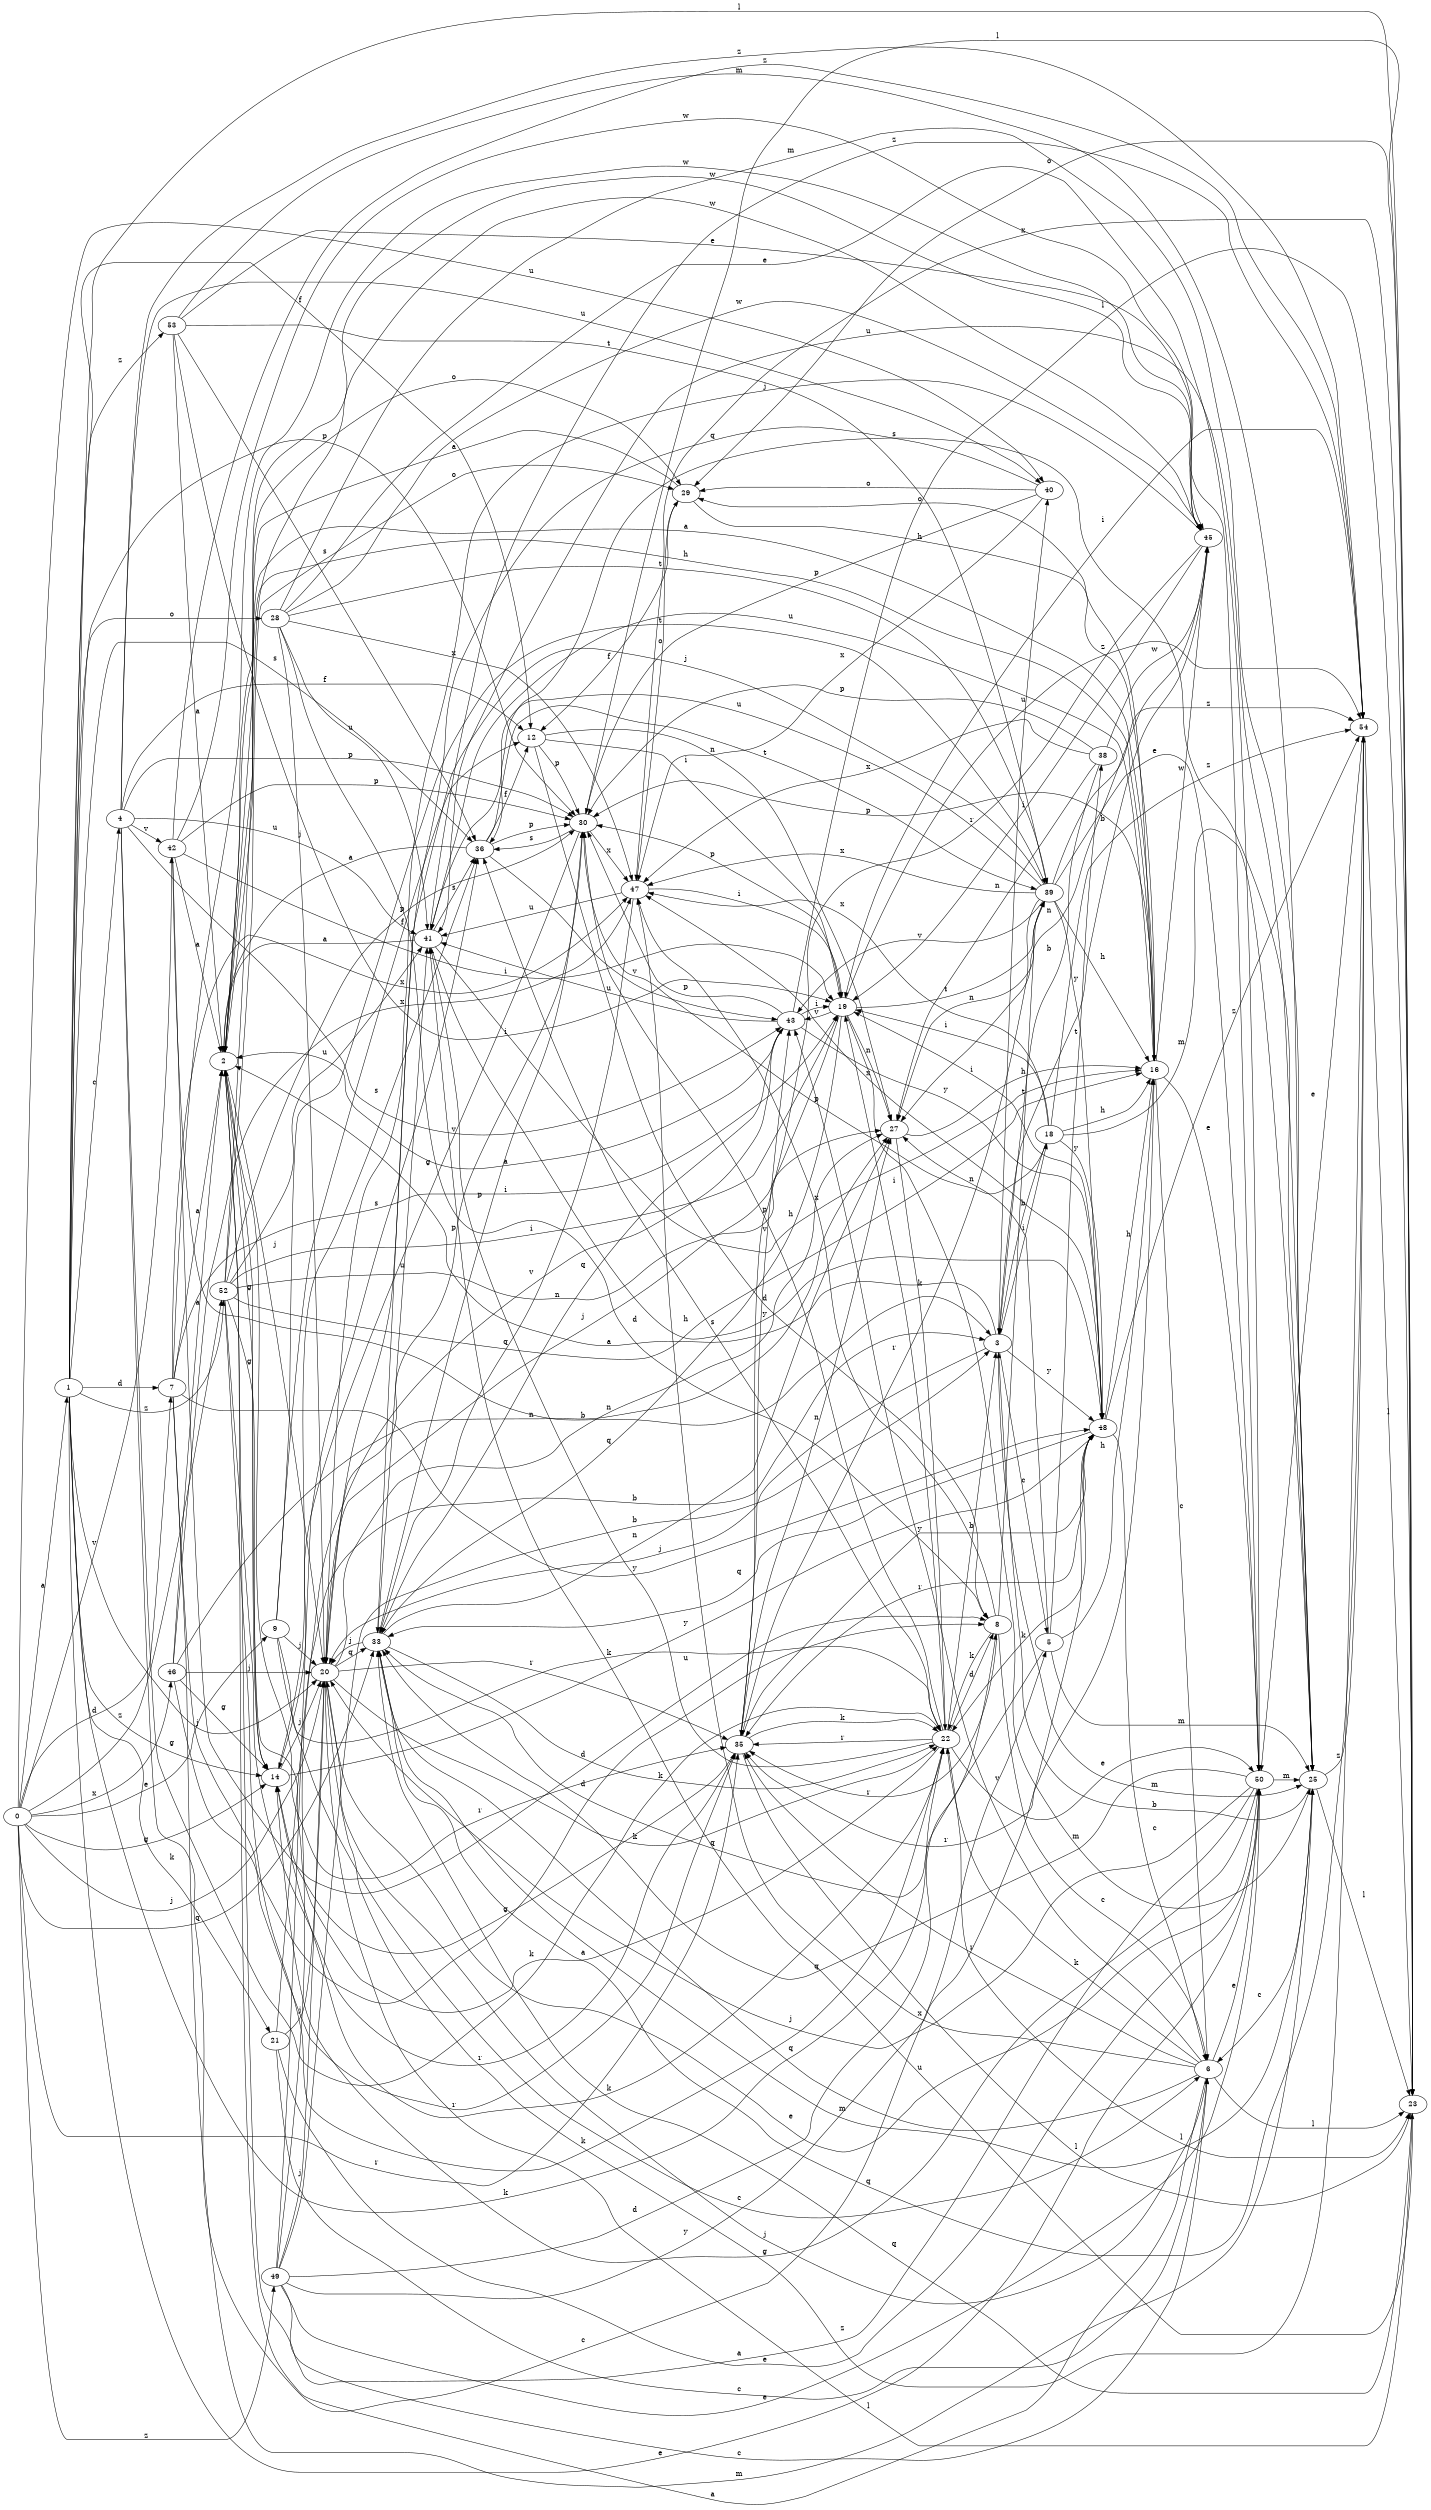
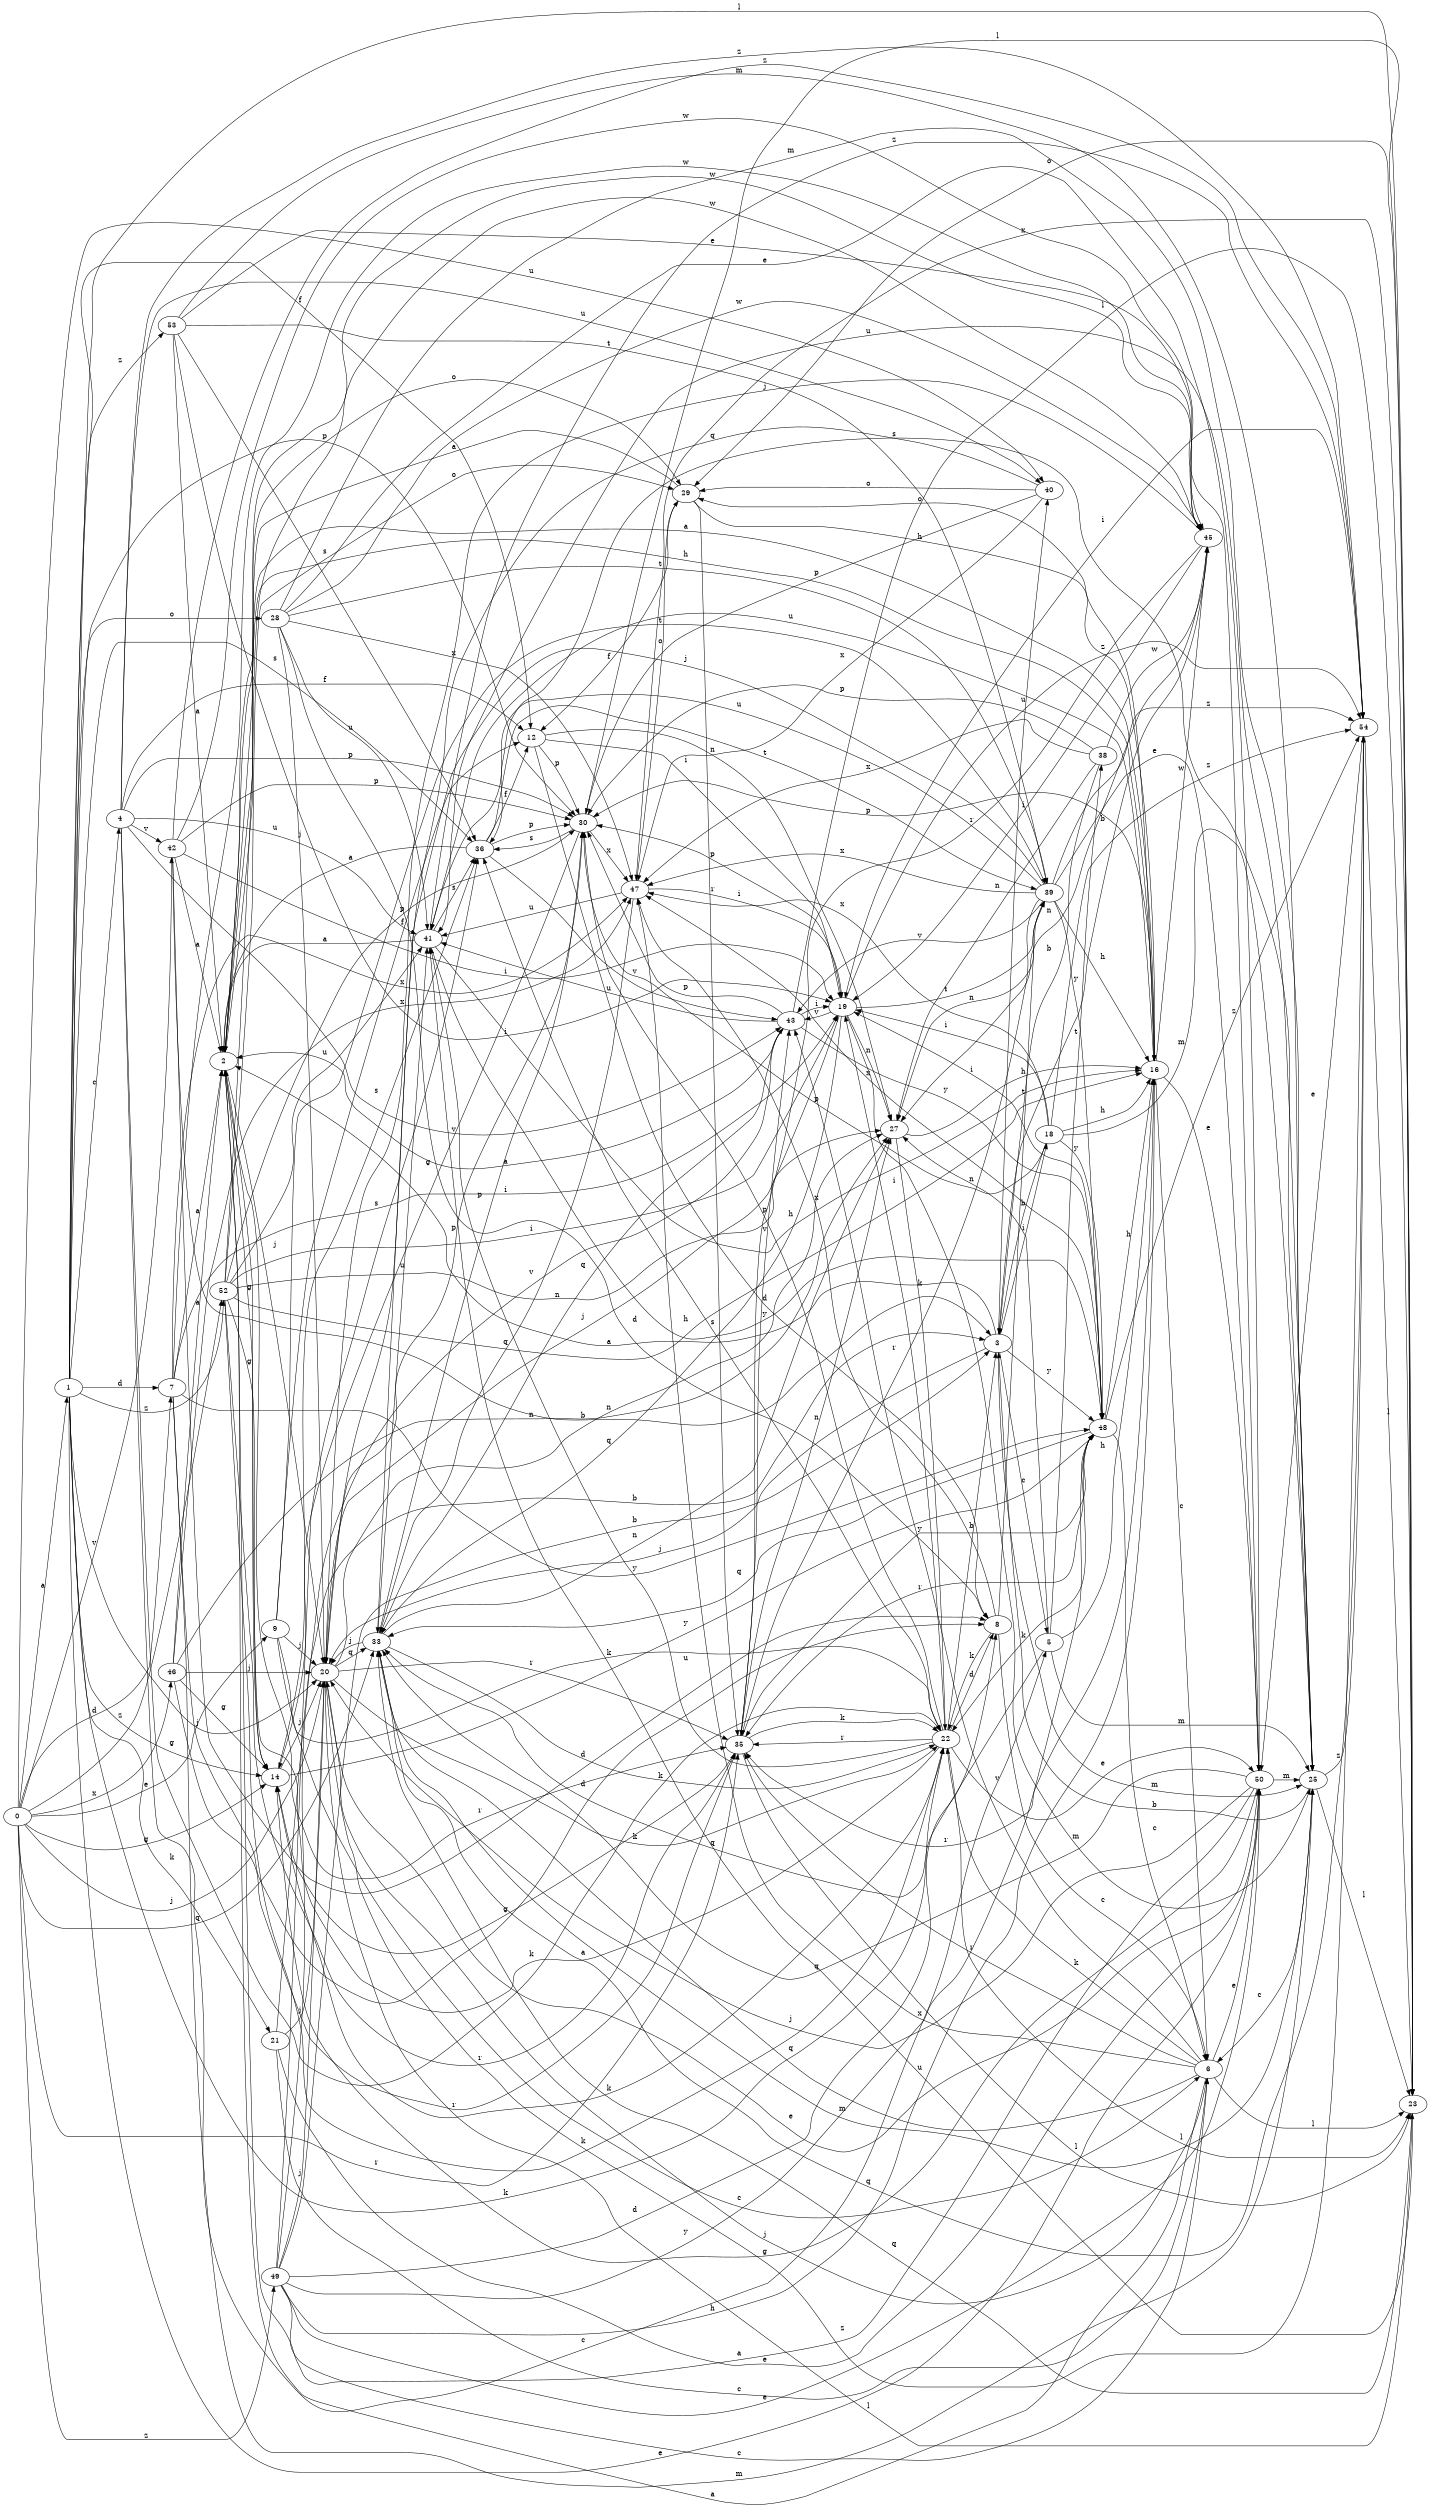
(924, 1789) -> (715, 1115)
none -> (982, 1967)
